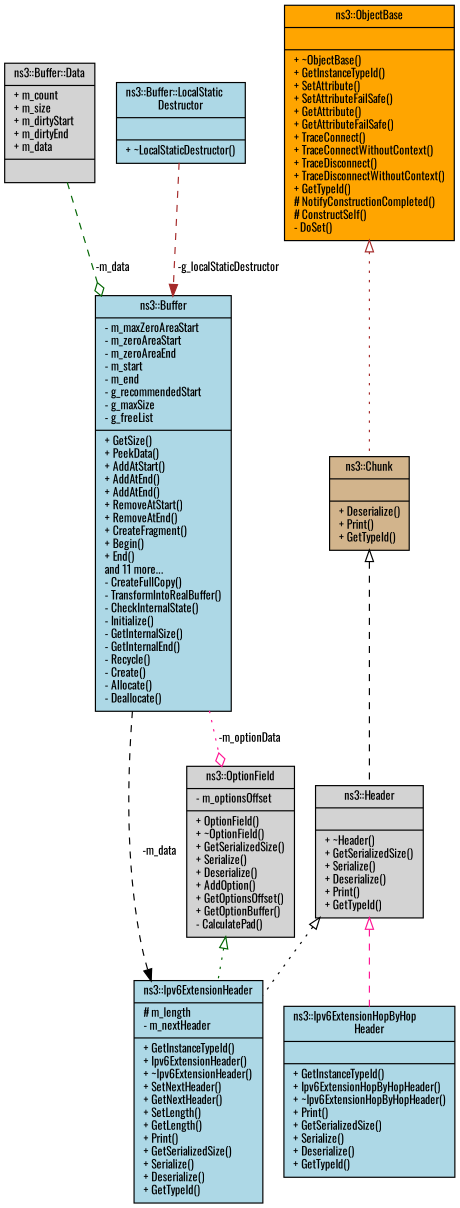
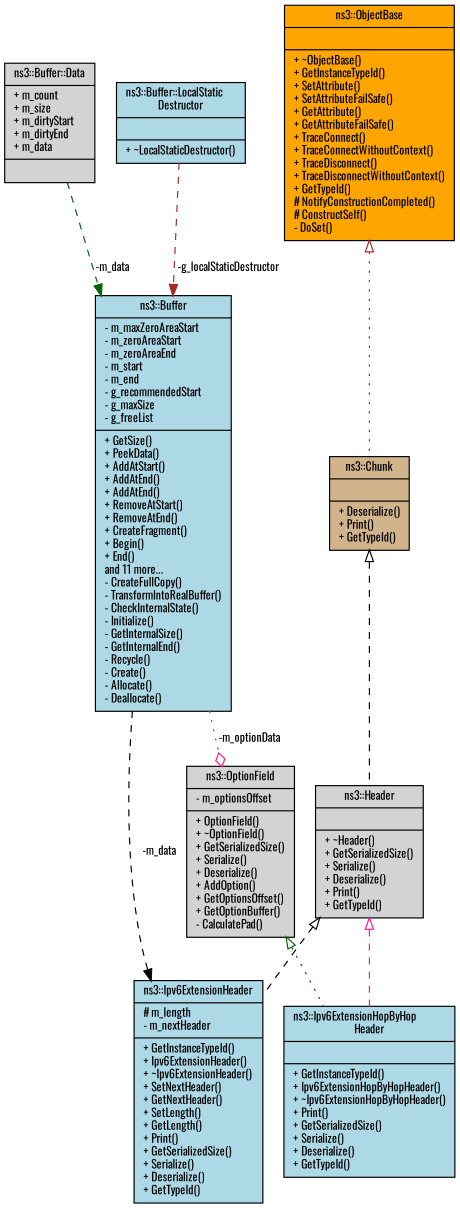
(82, 232) -> (82, 232)
(288, 961) -> (288, 961)
(221, 965) -> (308, 977)
